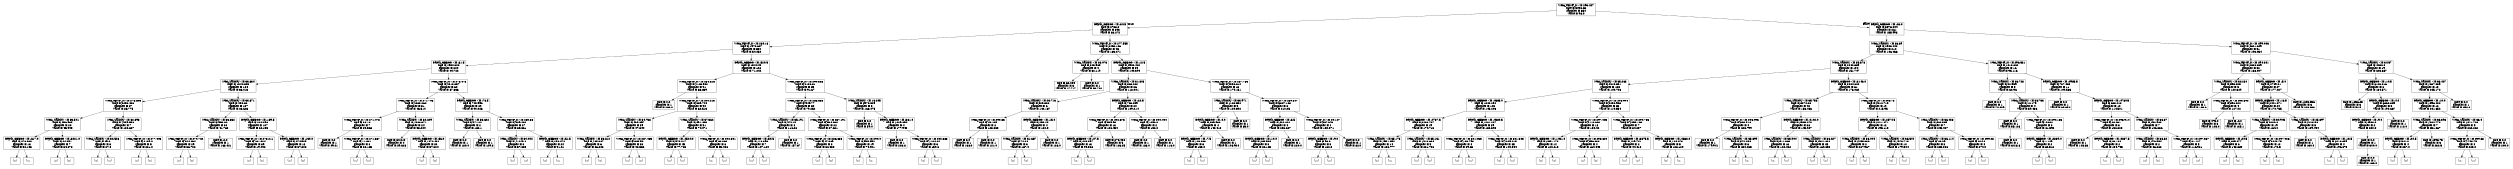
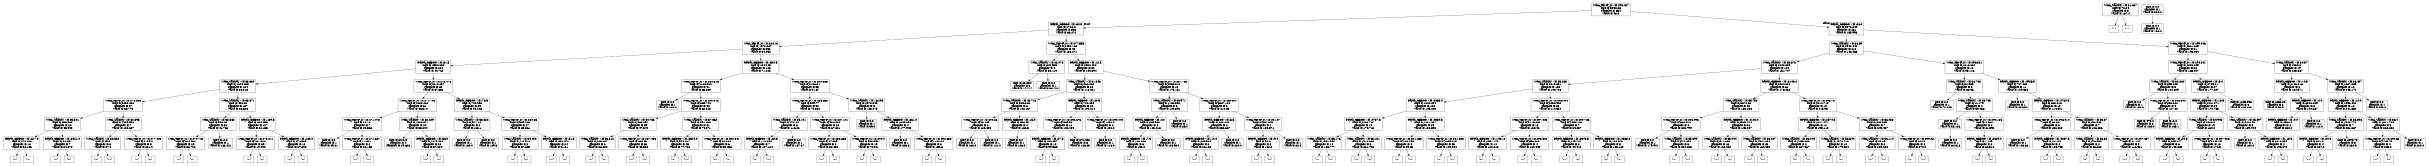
(1030, 133) -> none
(2367, 133) -> none
(396, 143) -> (398, 143)
(1141, 143) -> none
